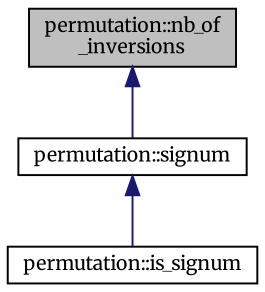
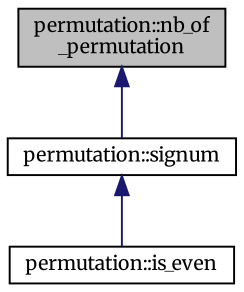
(133, 38) -> (122, 38)
(133, 265) -> (122, 265)
